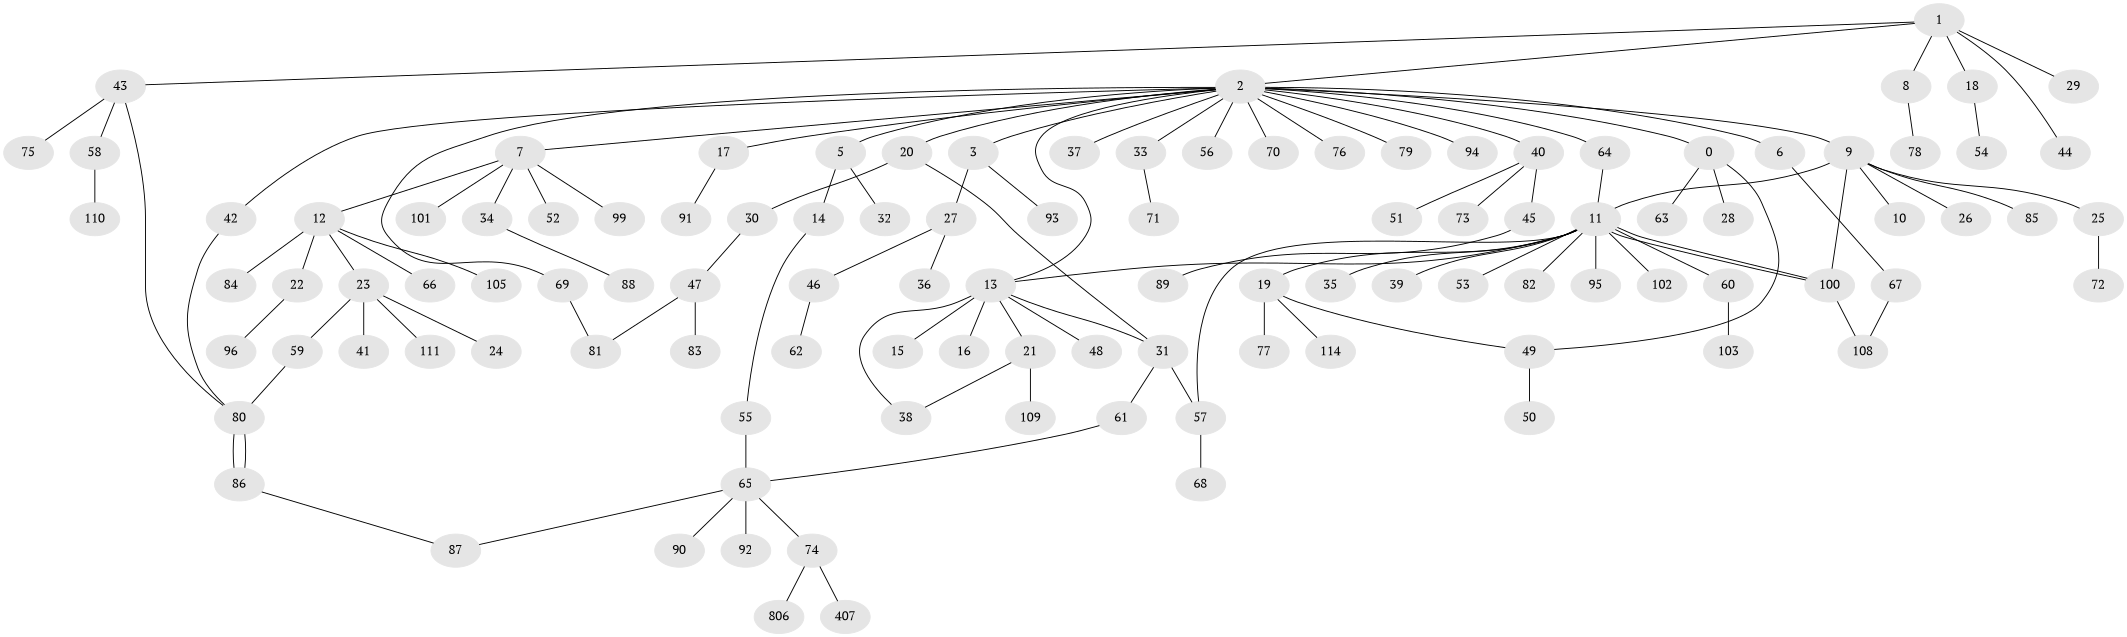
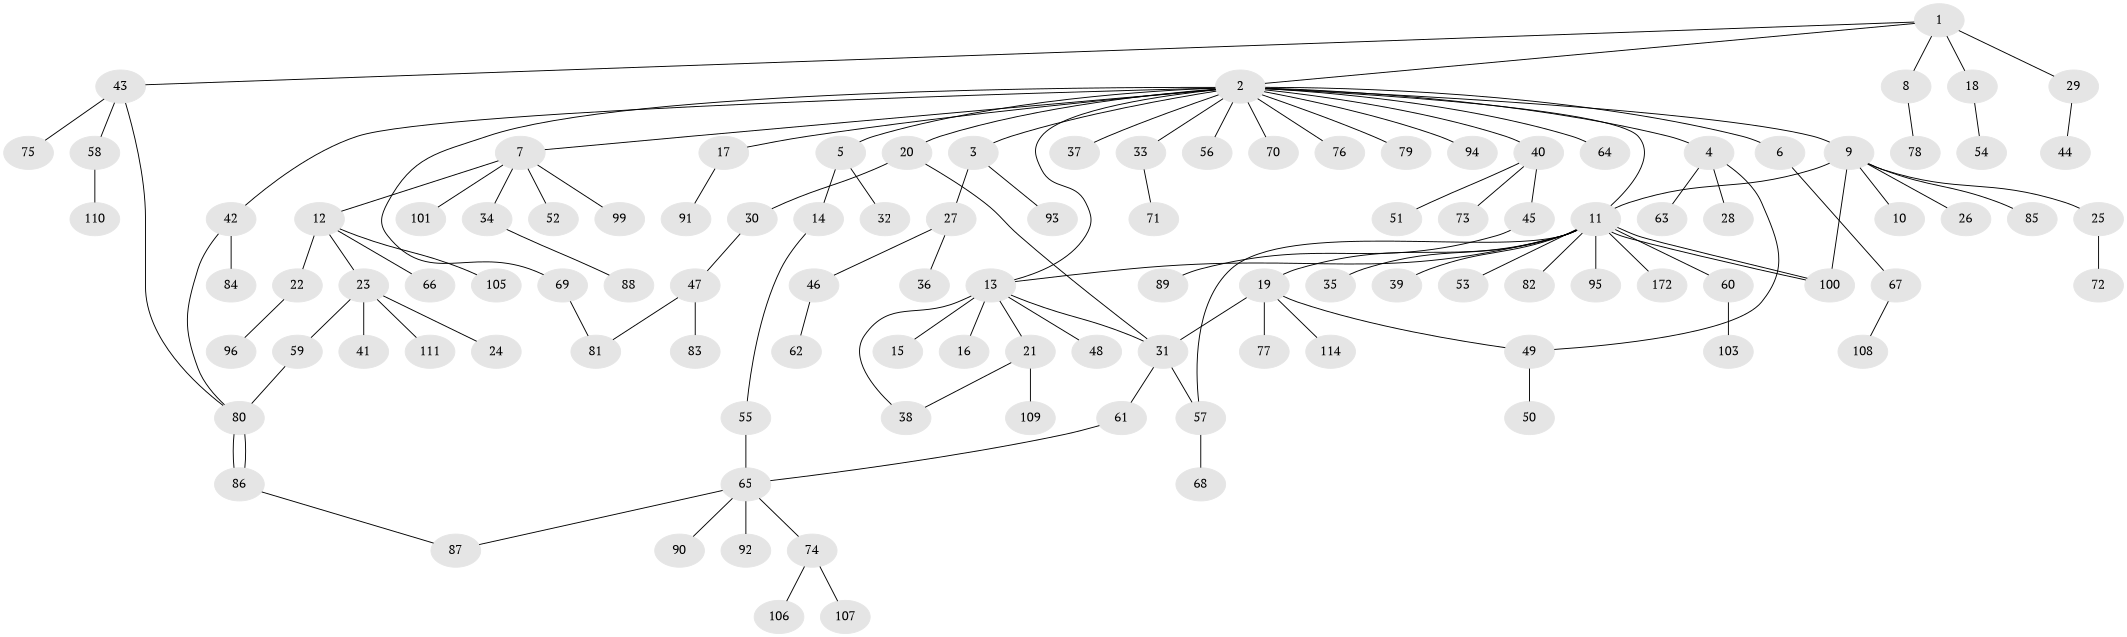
(2013, 78) -> (2070, 120)
(1709, 153) -> (1709, 153)
(1600, 186) -> (1495, 106)
(275, 252) -> (231, 252)
(1662, 285) -> (1662, 285)
none -> (1214, 319)
(1846, 319) -> none
(779, 617) -> (779, 617)
(845, 617) -> (845, 617)
